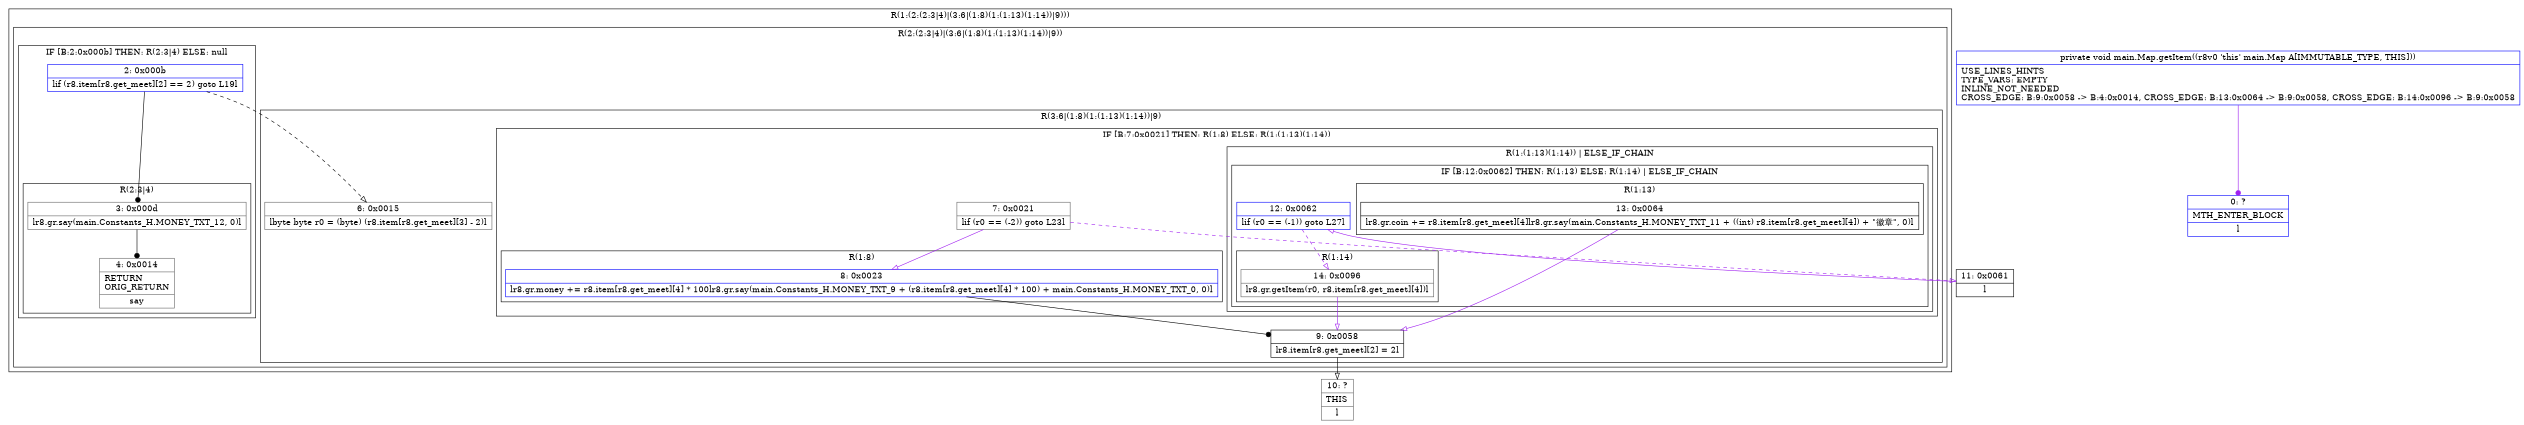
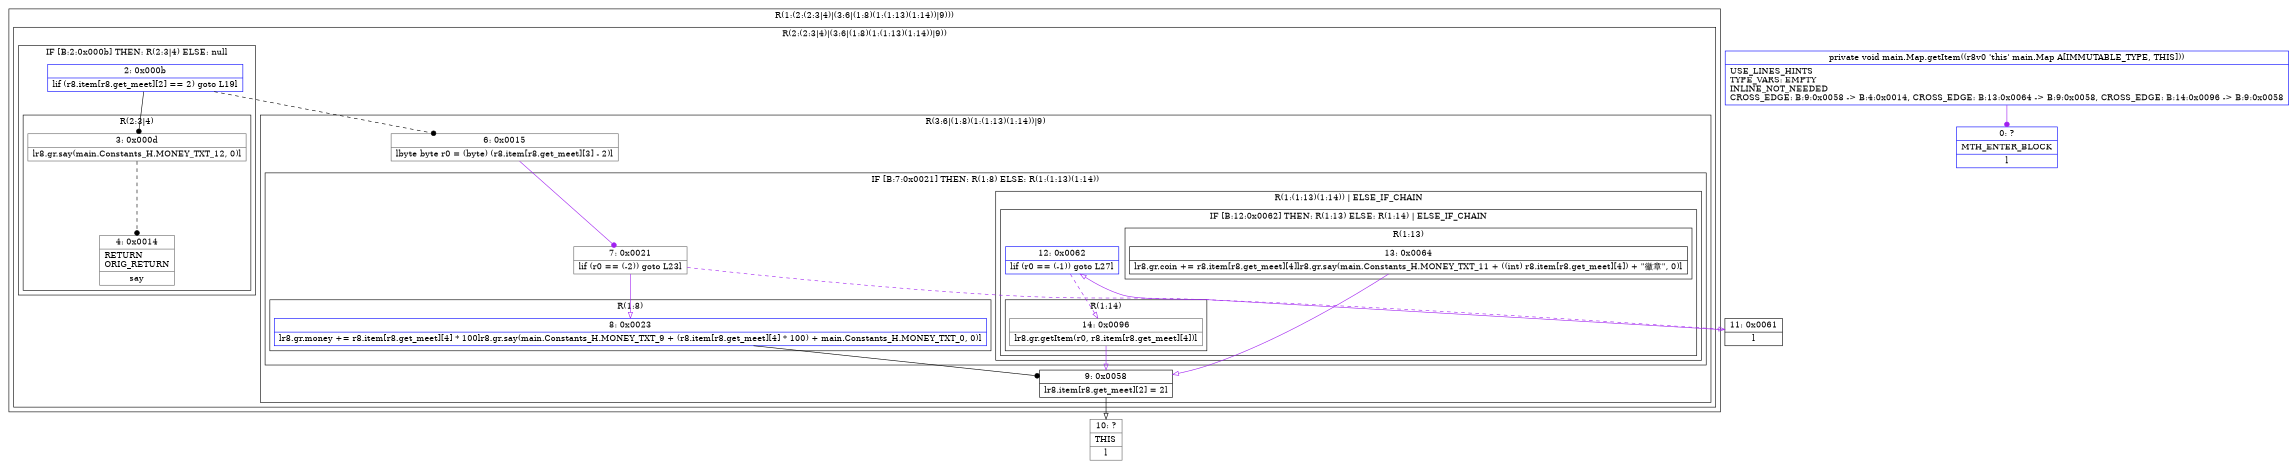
(291, 134) -> (317, 111)
none -> (566, 202)
(137, 241) -> (137, 196)
